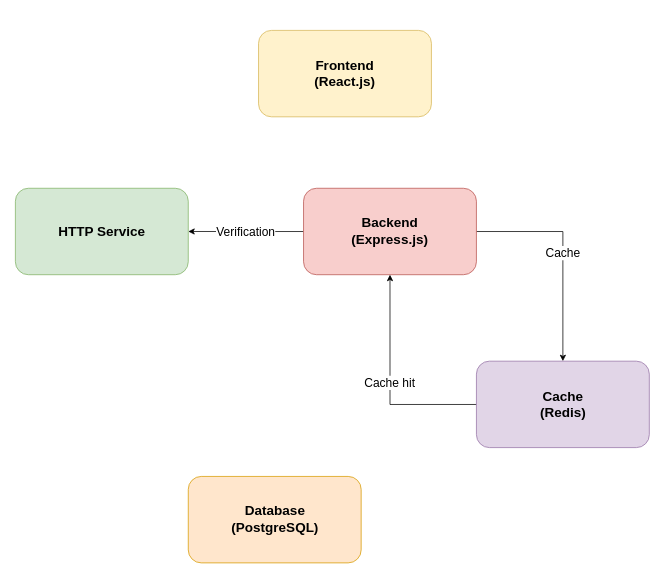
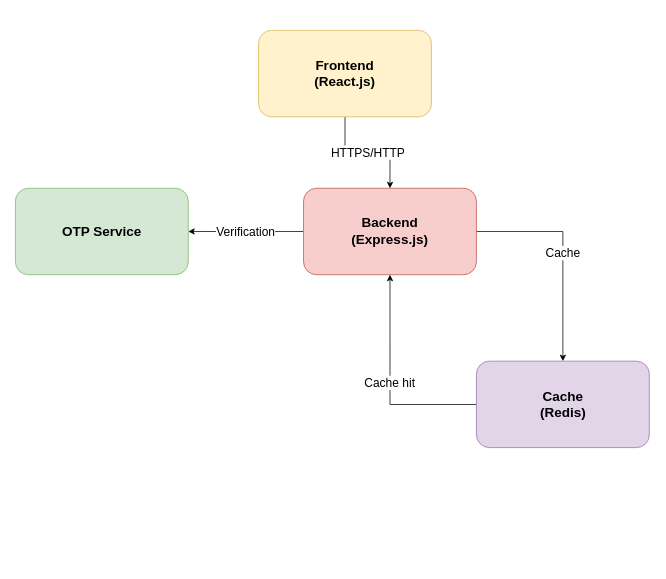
none -> (363, 153)
(102, 231) -> (102, 231)
(275, 520) -> none
